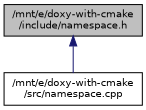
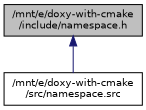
(73, 89) -> (73, 89)
